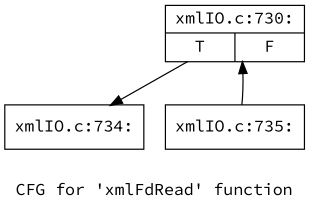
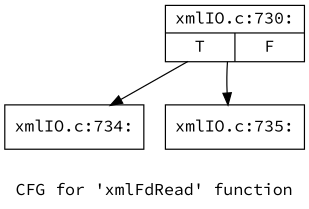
(243, 89) -> (227, 77)
